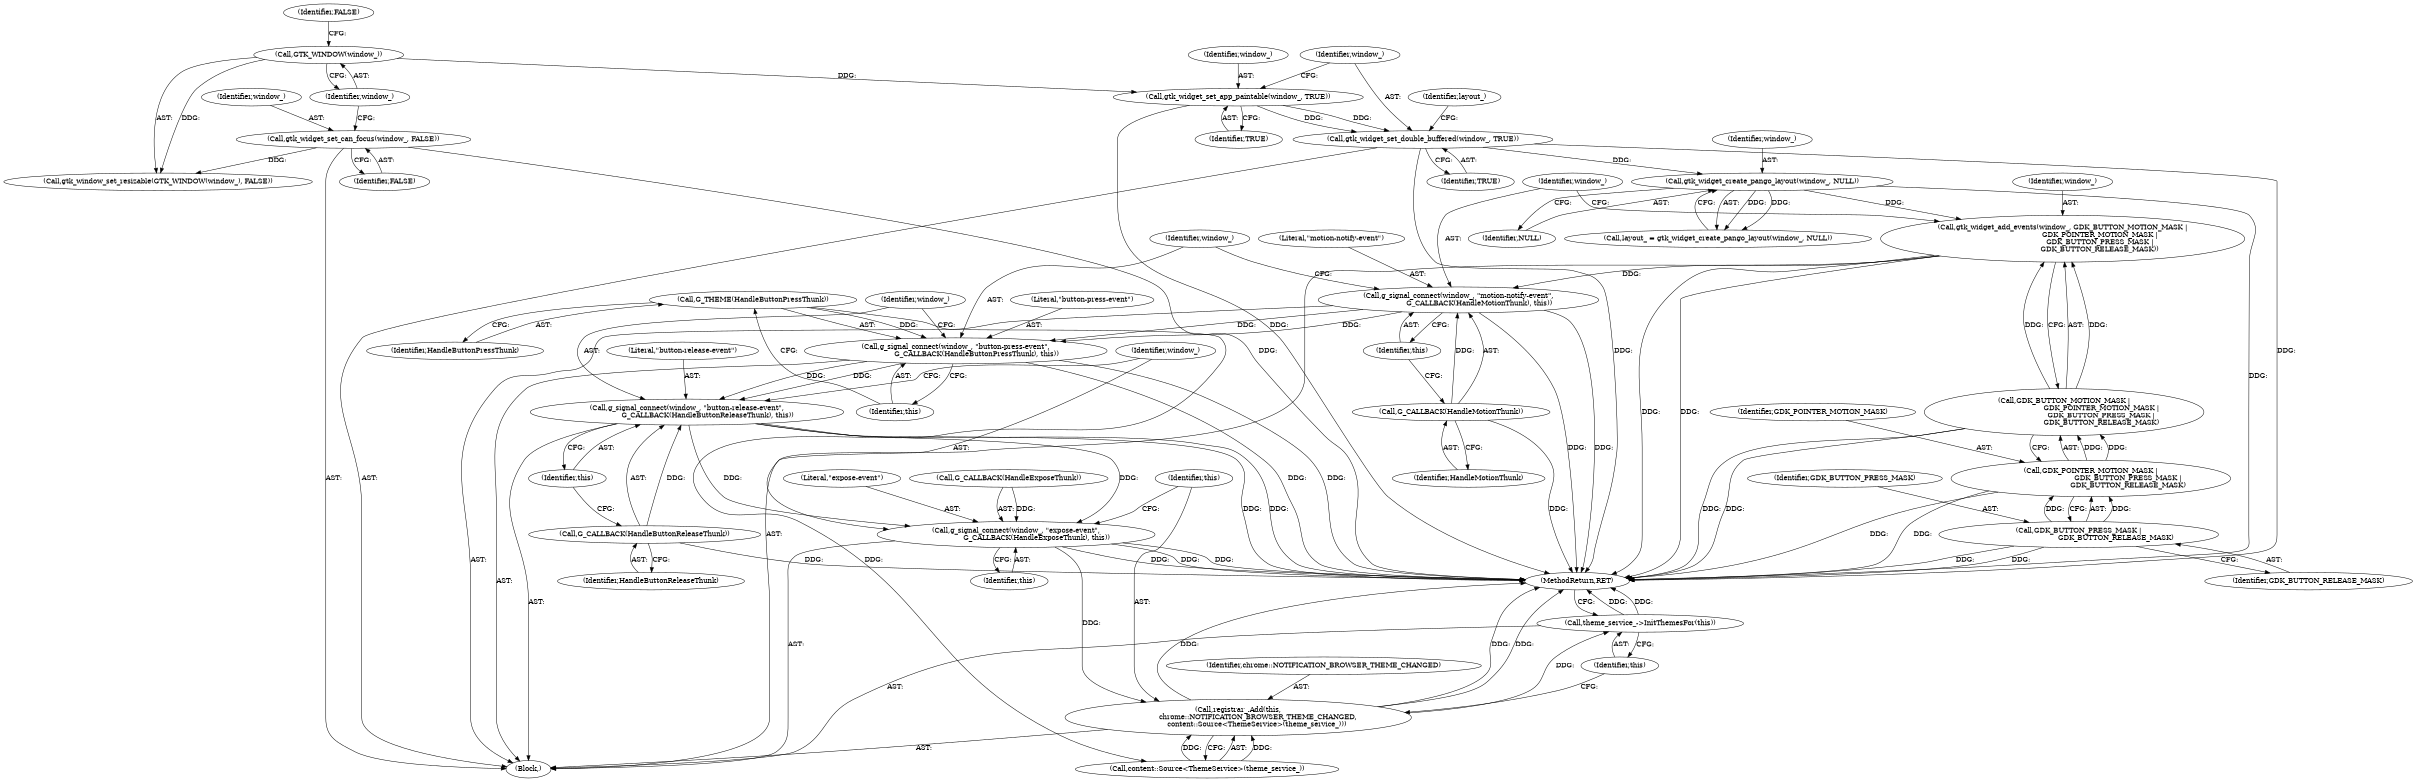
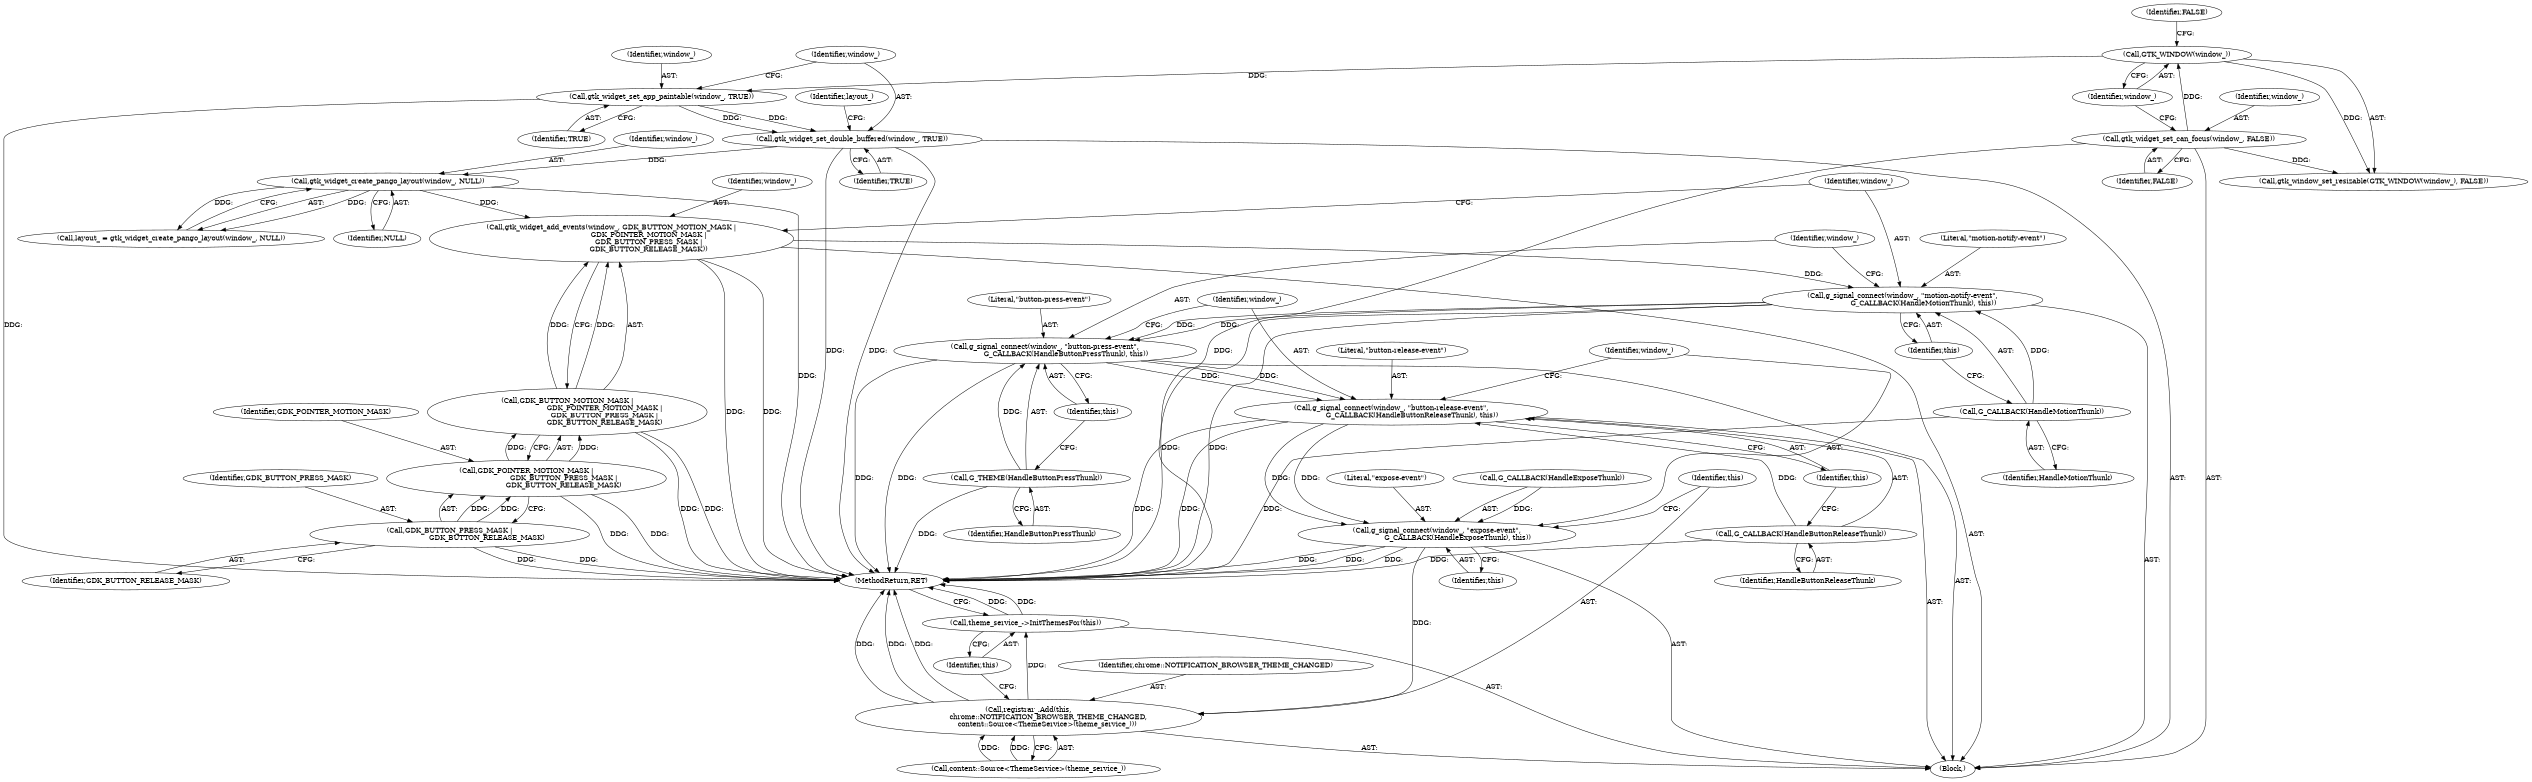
none -> (2183, 100)
(982, 430) -> (929, 513)
